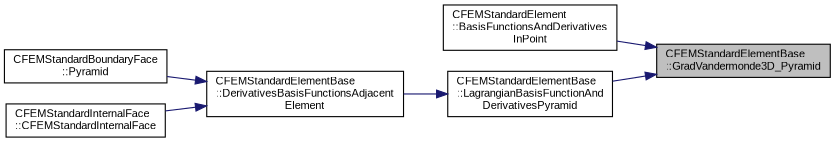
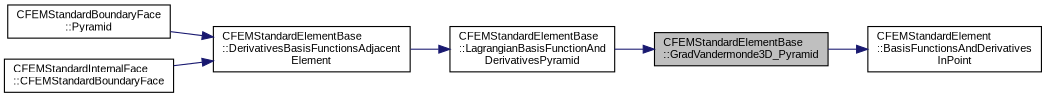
(631, 43) -> (842, 49)
(86, 121) -> (89, 76)
